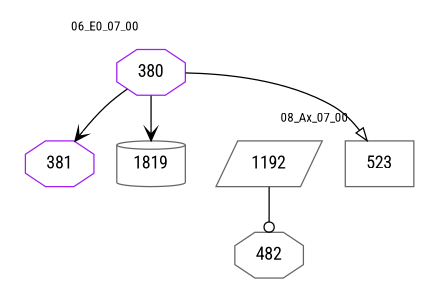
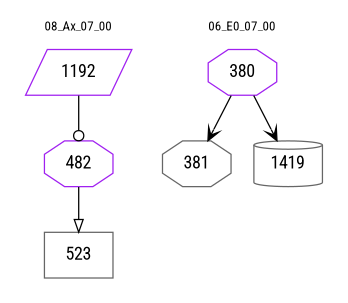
(279, 85) -> (79, 203)
(60, 164) -> (197, 164)
(151, 164) -> (288, 164)
(269, 164) -> (79, 72)
(269, 255) -> (79, 164)
